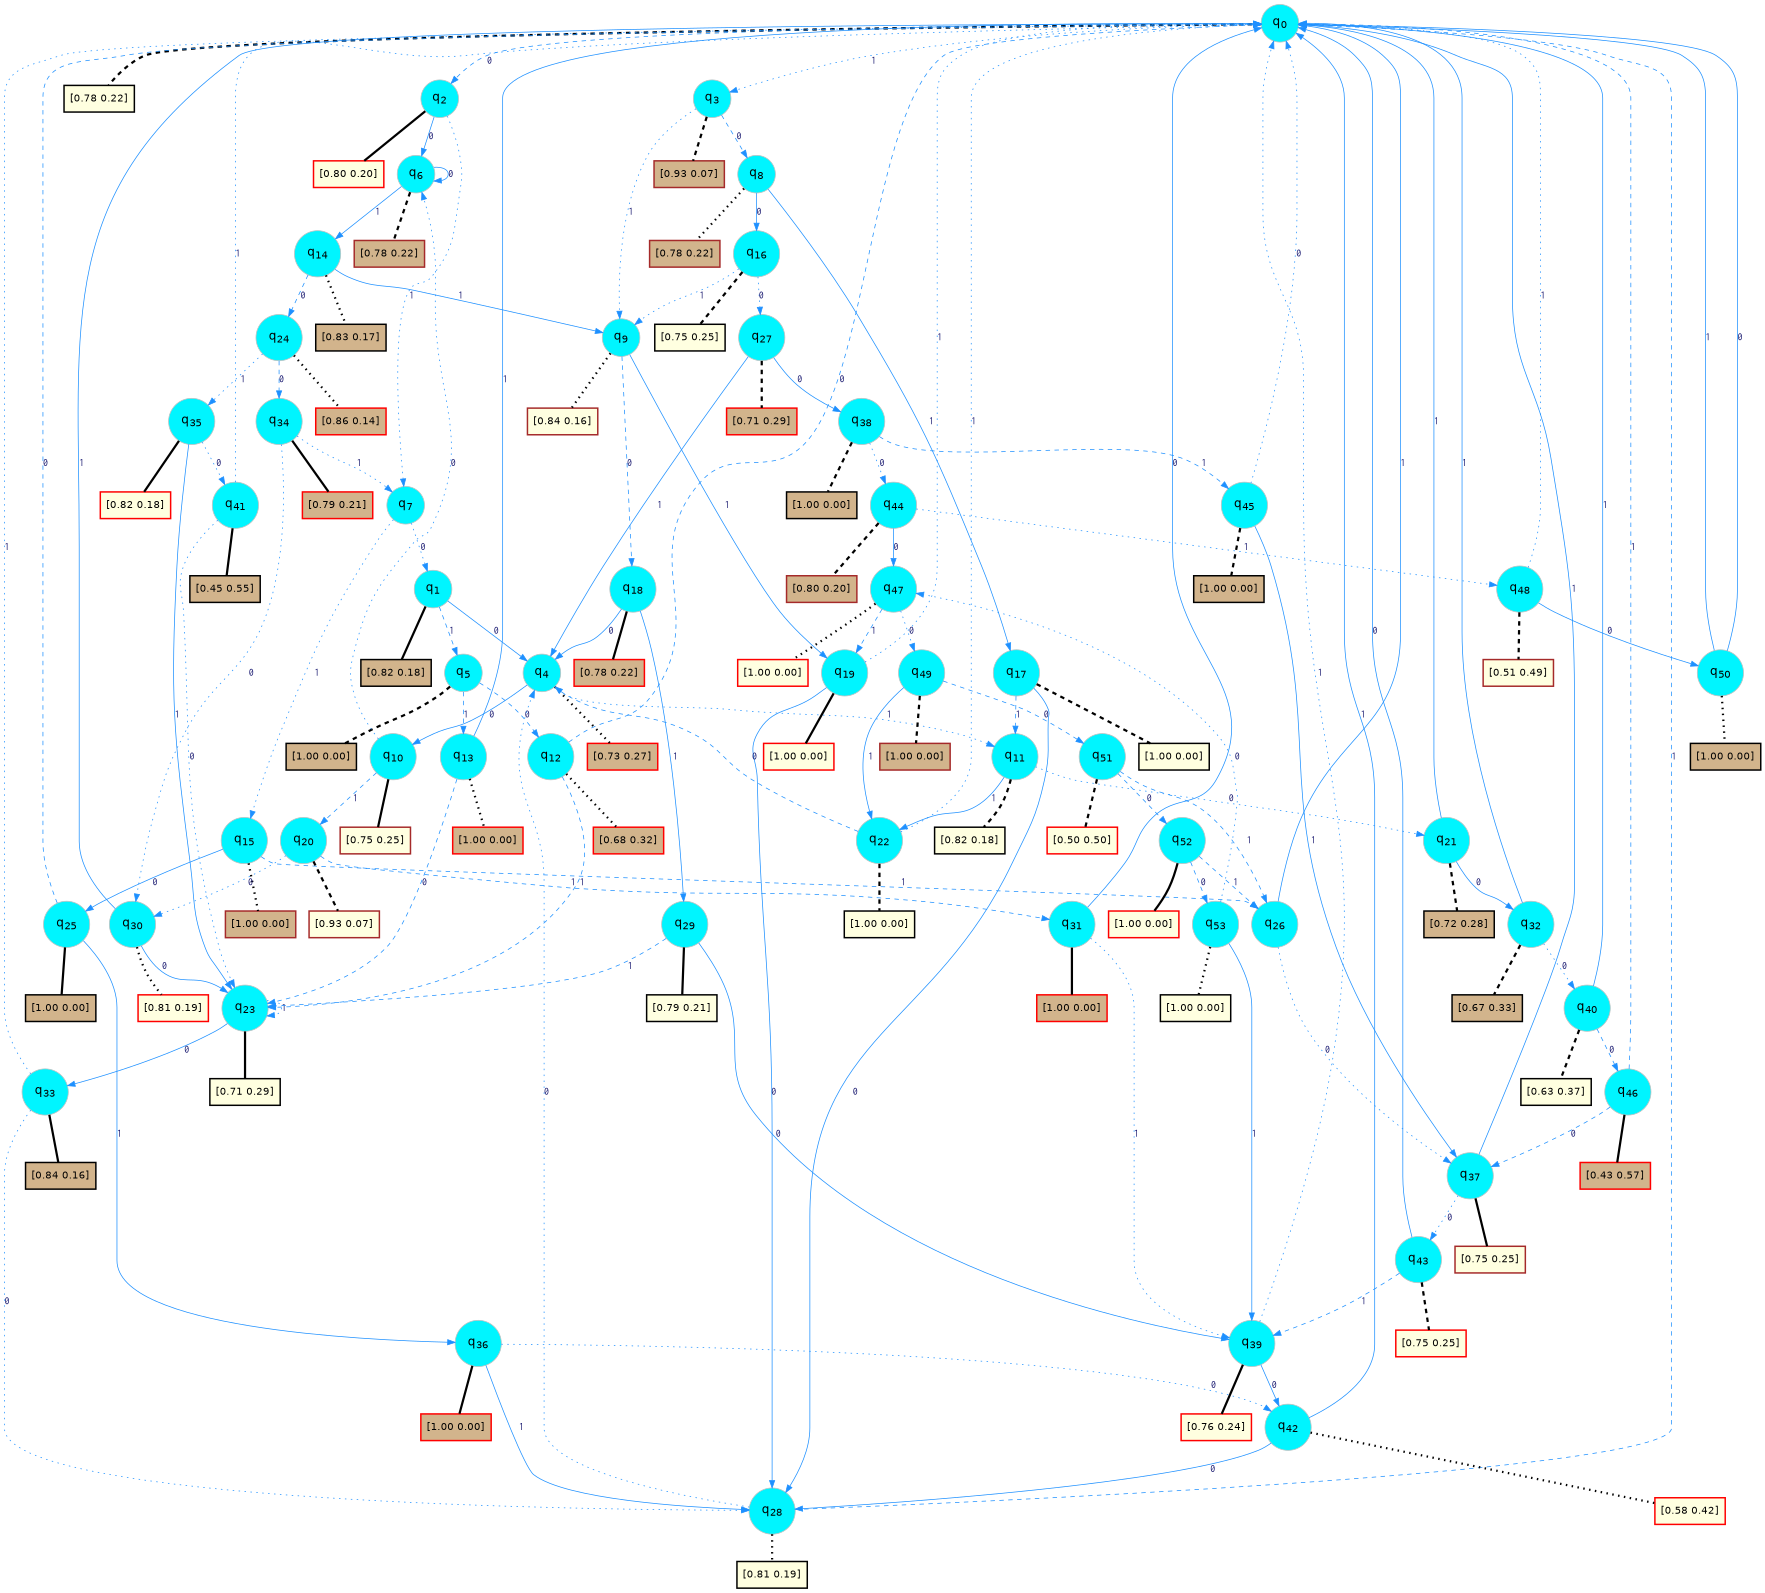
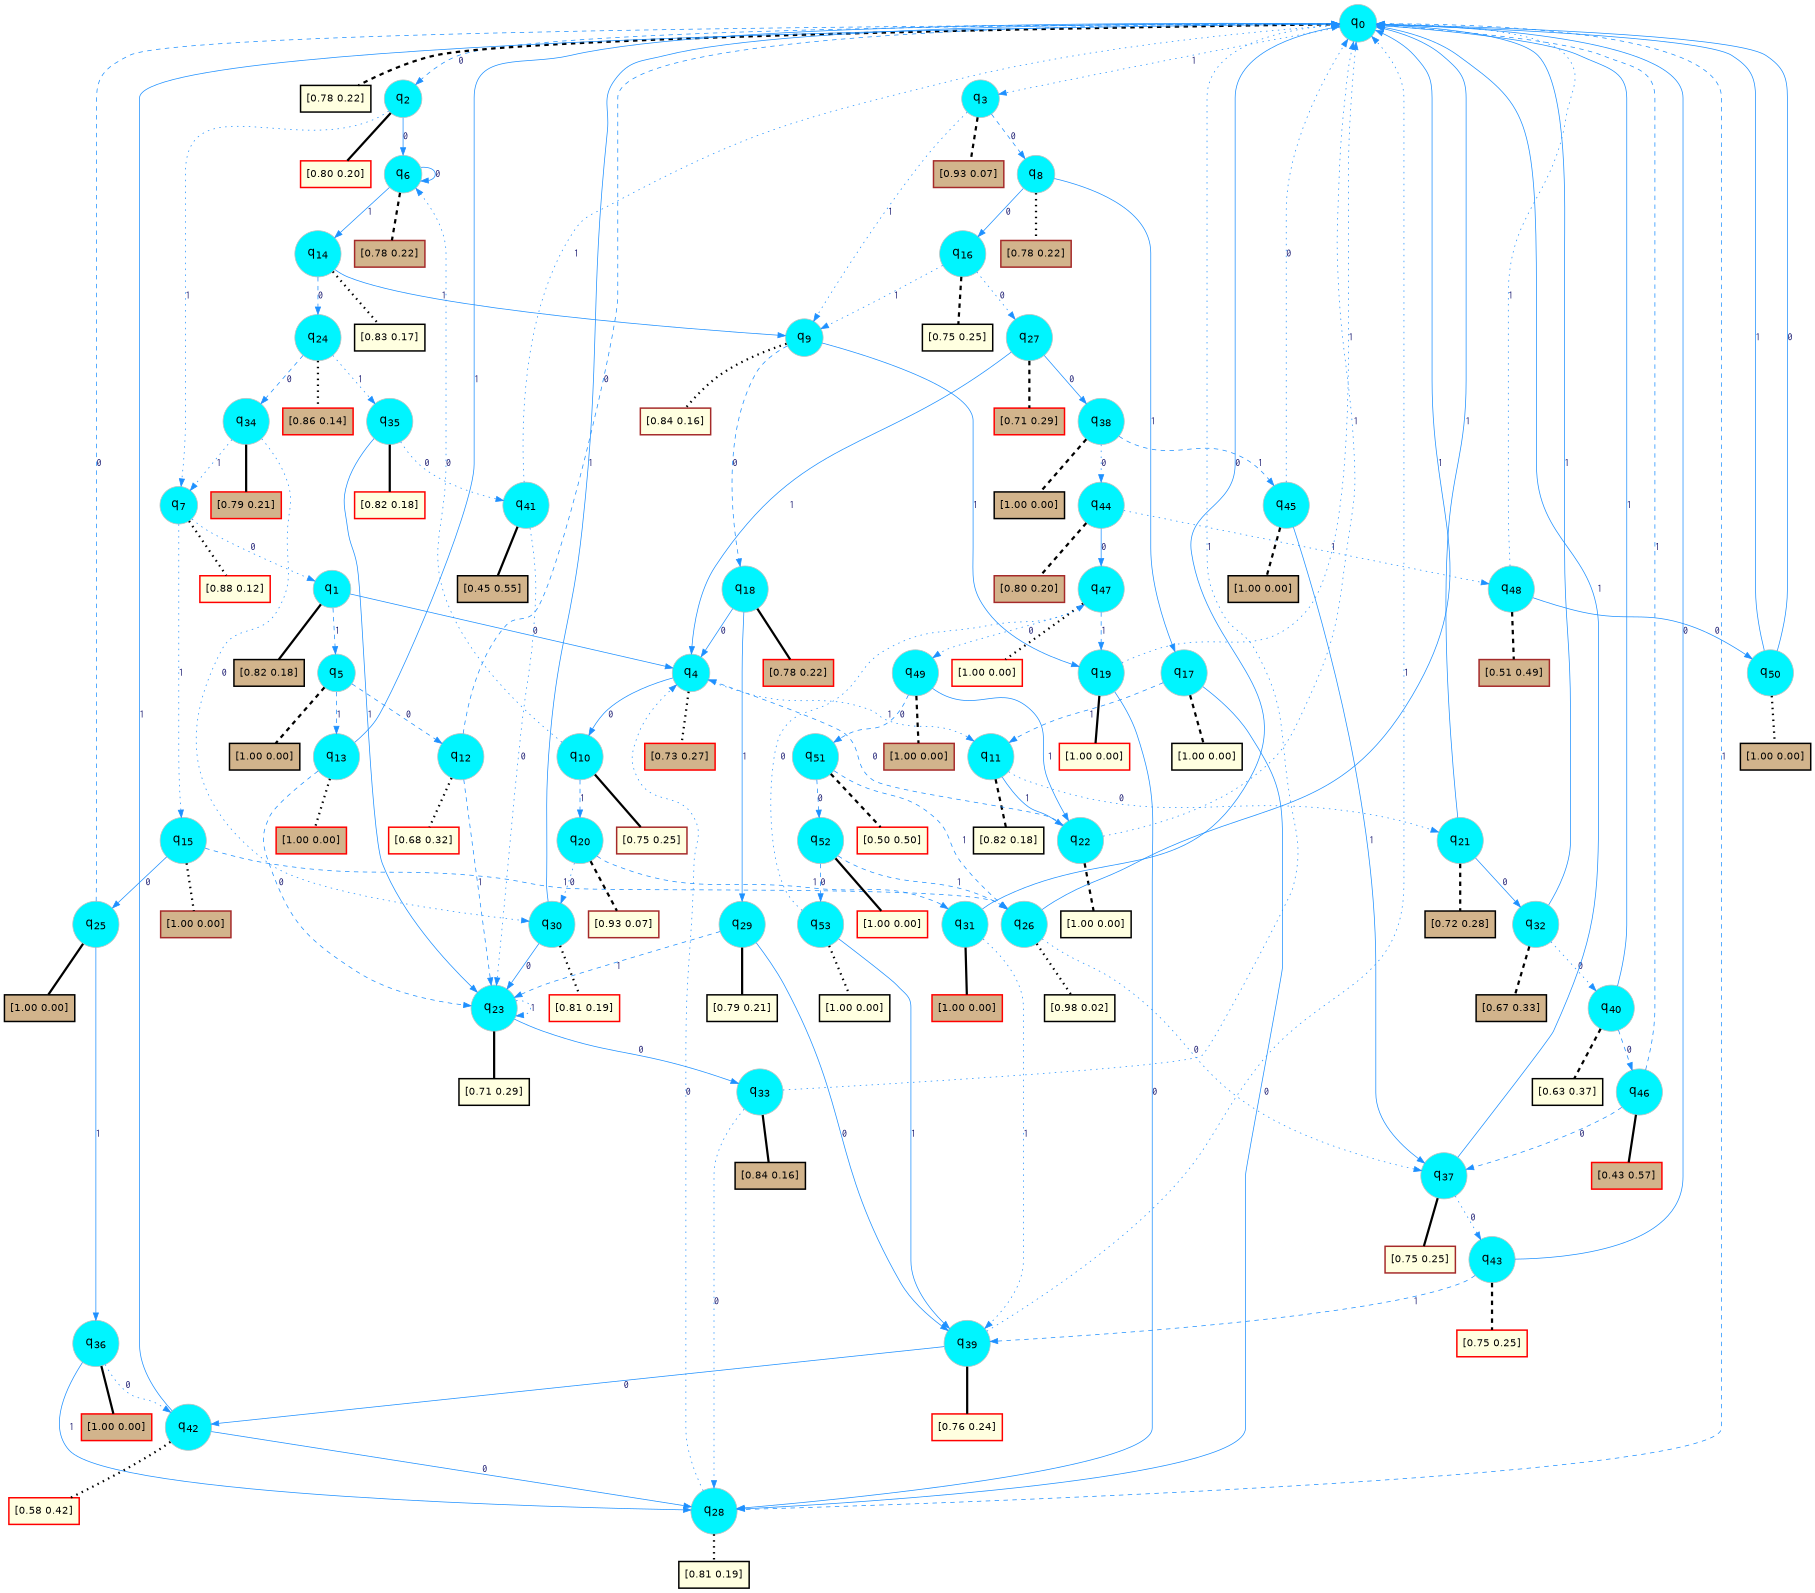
(351, 338) -> (390, 338)
none -> (235, 589)
(1518, 673) -> (1514, 673)
(628, 841) -> (424, 841)
none -> (1080, 1008)
